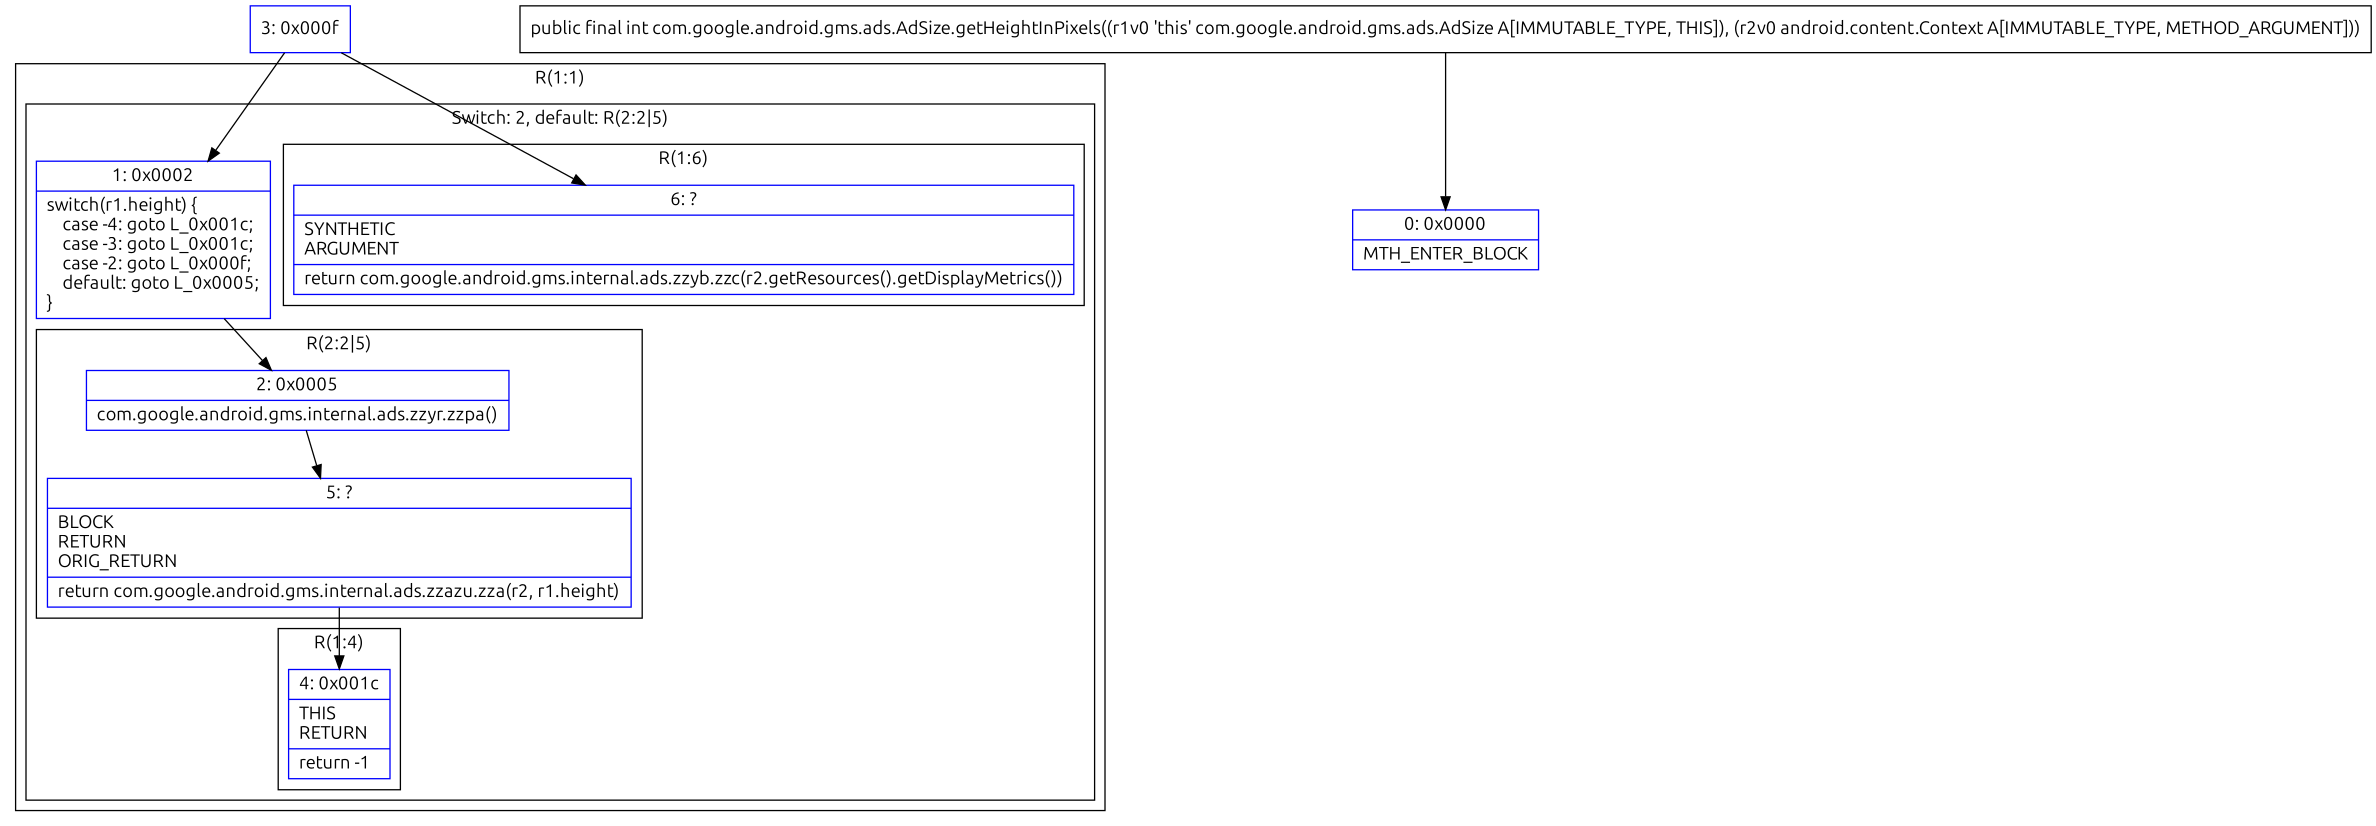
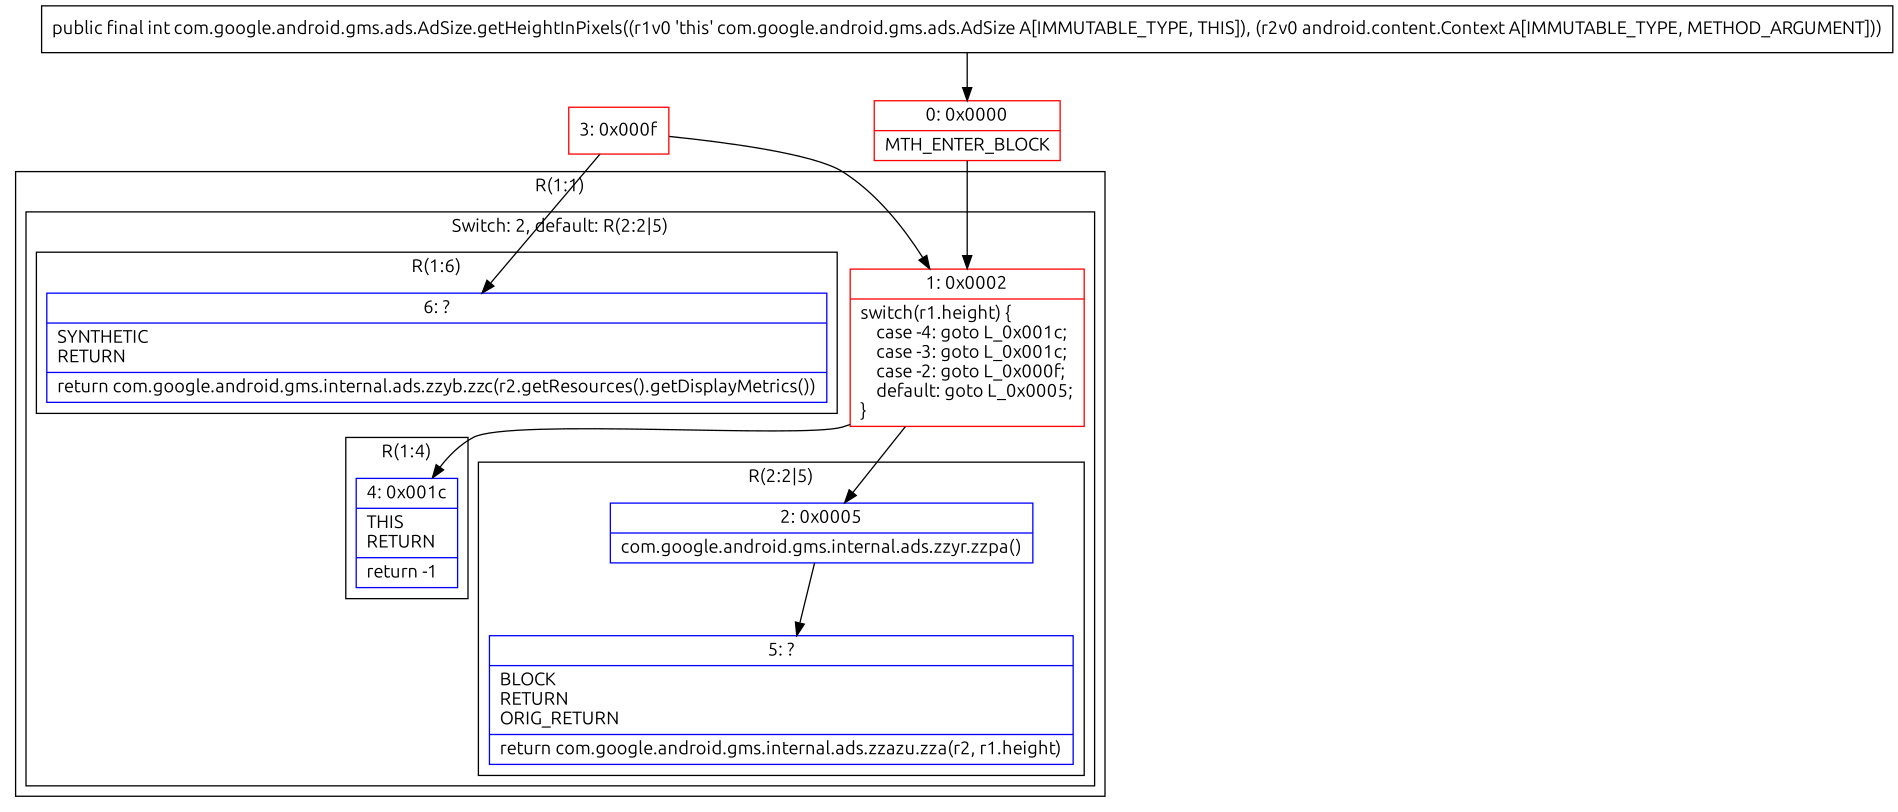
(300, 29) -> (619, 131)
none -> (967, 203)
(153, 240) -> (967, 348)
(1446, 240) -> (967, 131)
(352, 249) -> (92, 357)
(339, 637) -> (639, 429)
